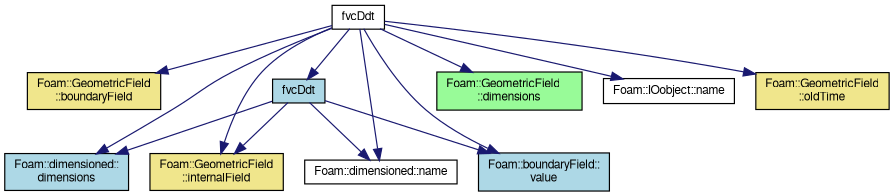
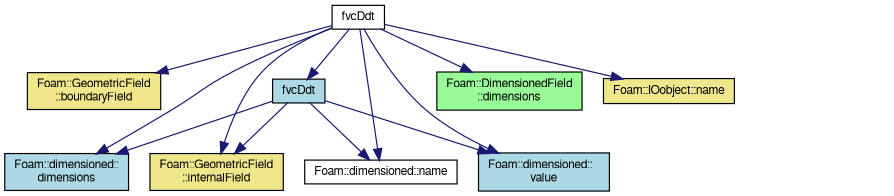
(509, 91) -> (509, 91)
(669, 91) -> (669, 91)
(822, 91) -> none
(544, 172) -> (544, 172)
